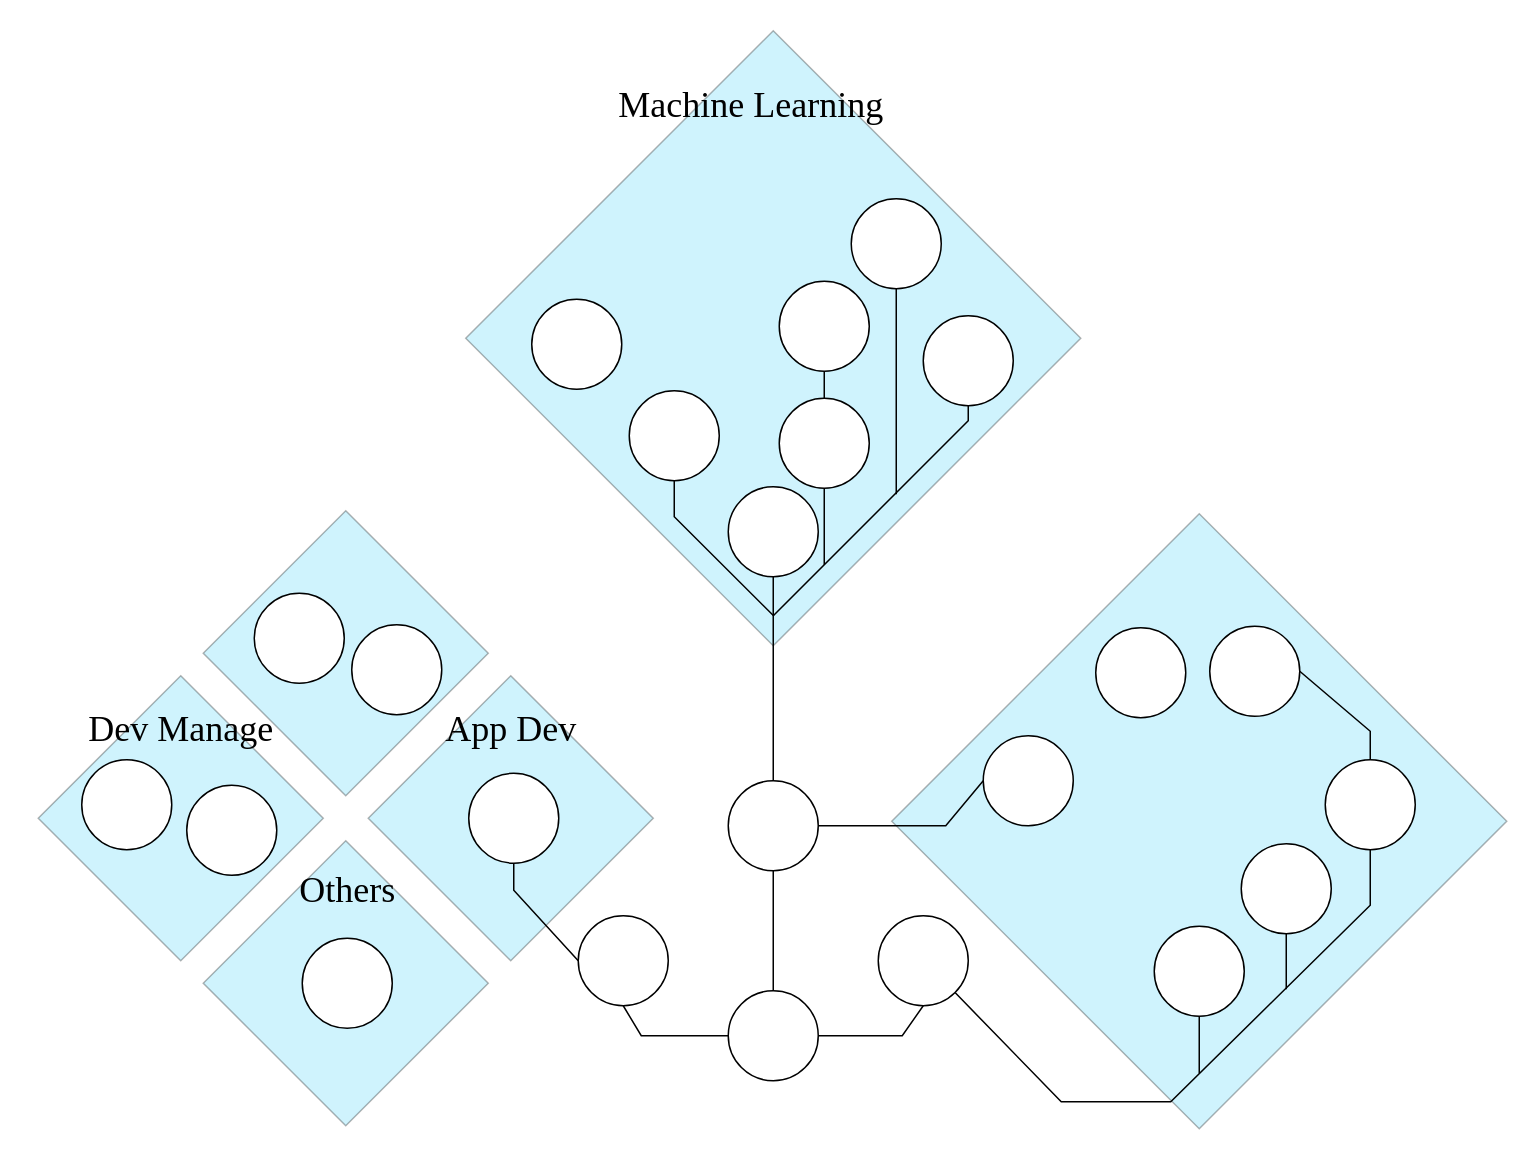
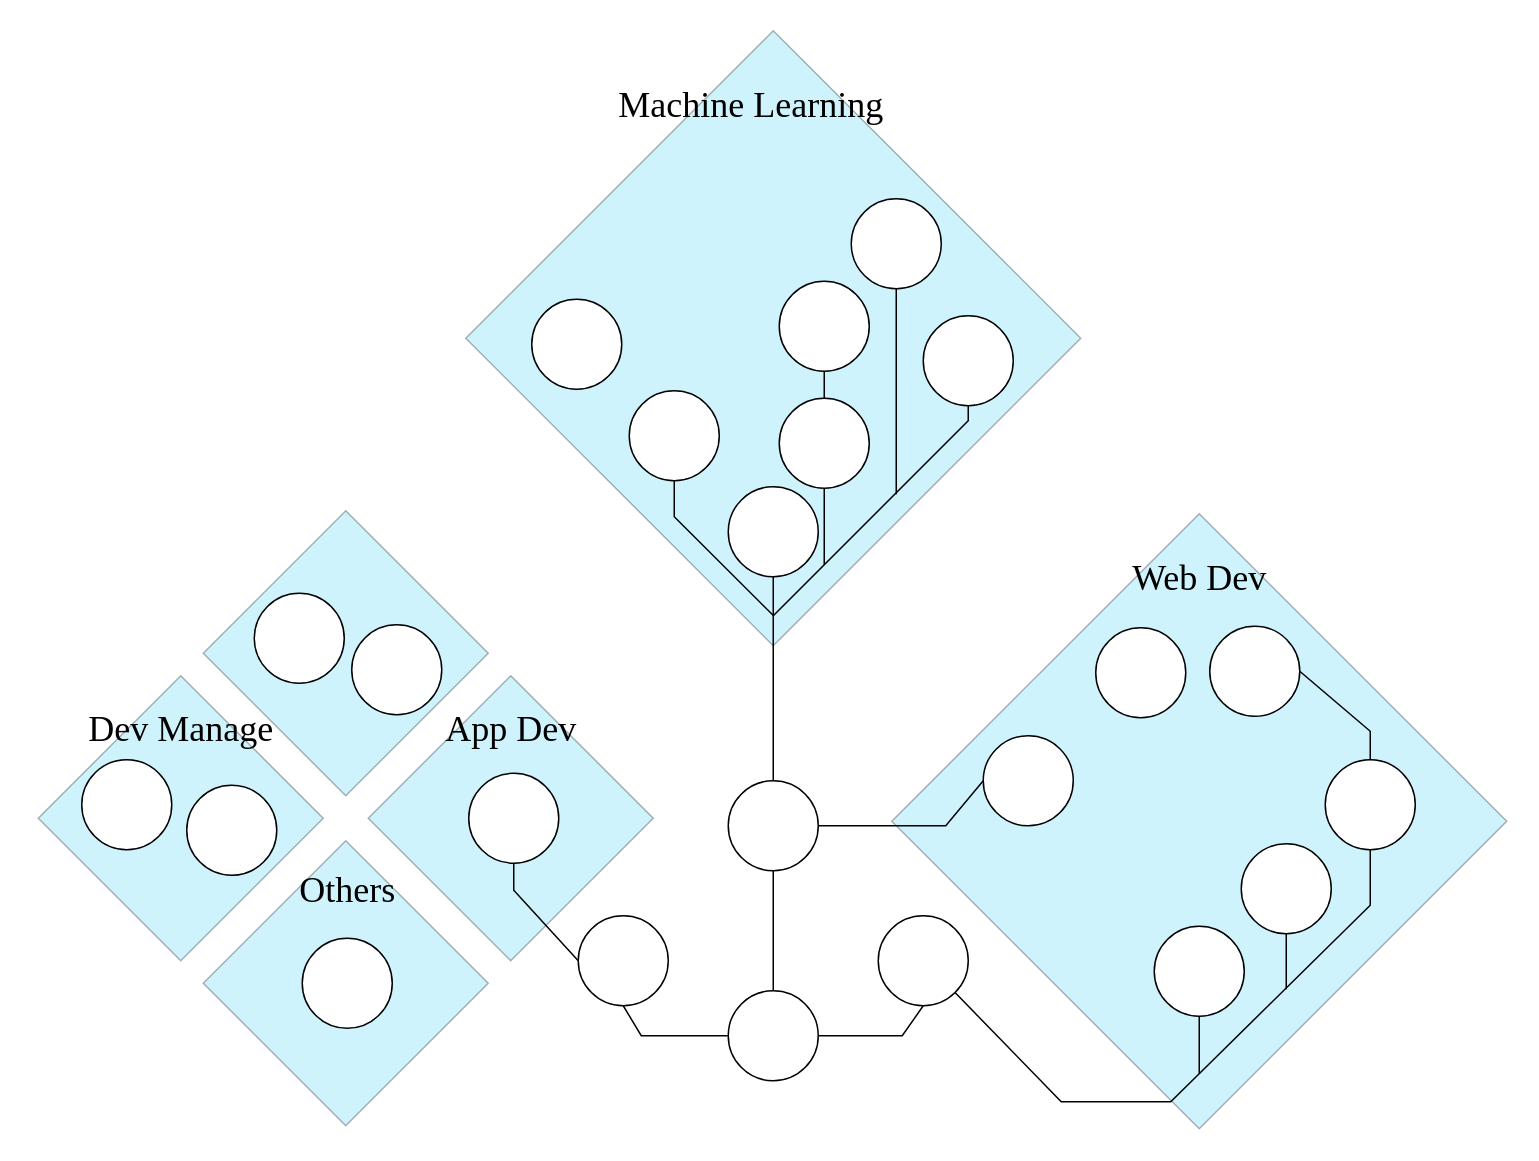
none -> (1199, 578)
